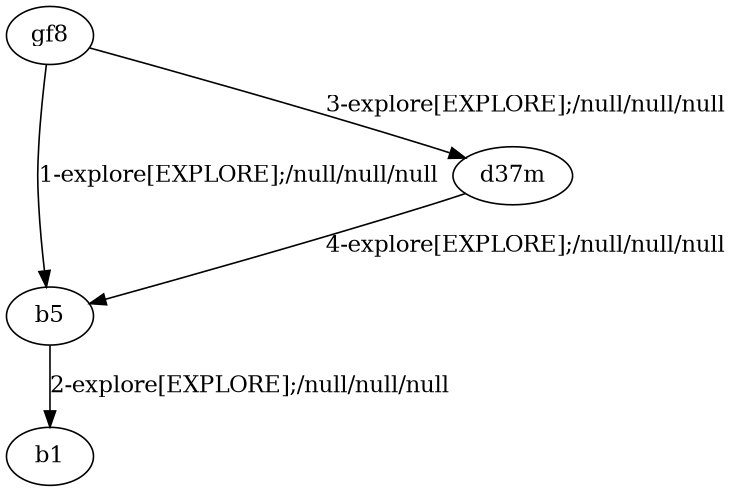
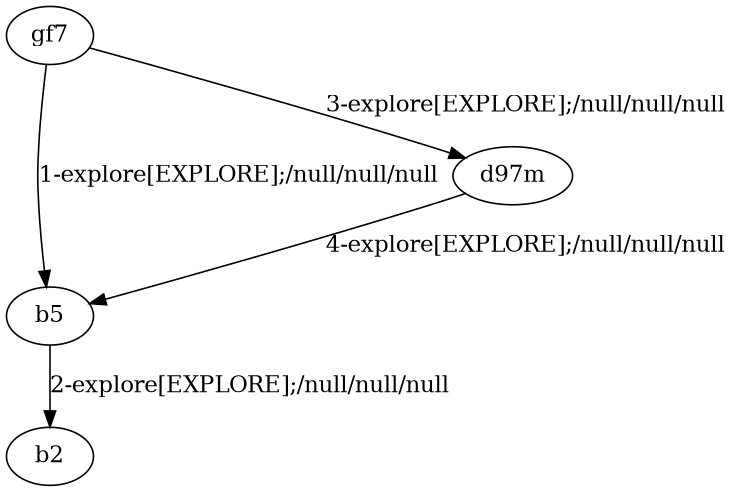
(50, 35) -> (50, 35)
(513, 176) -> (513, 176)
(50, 456) -> (50, 456)
